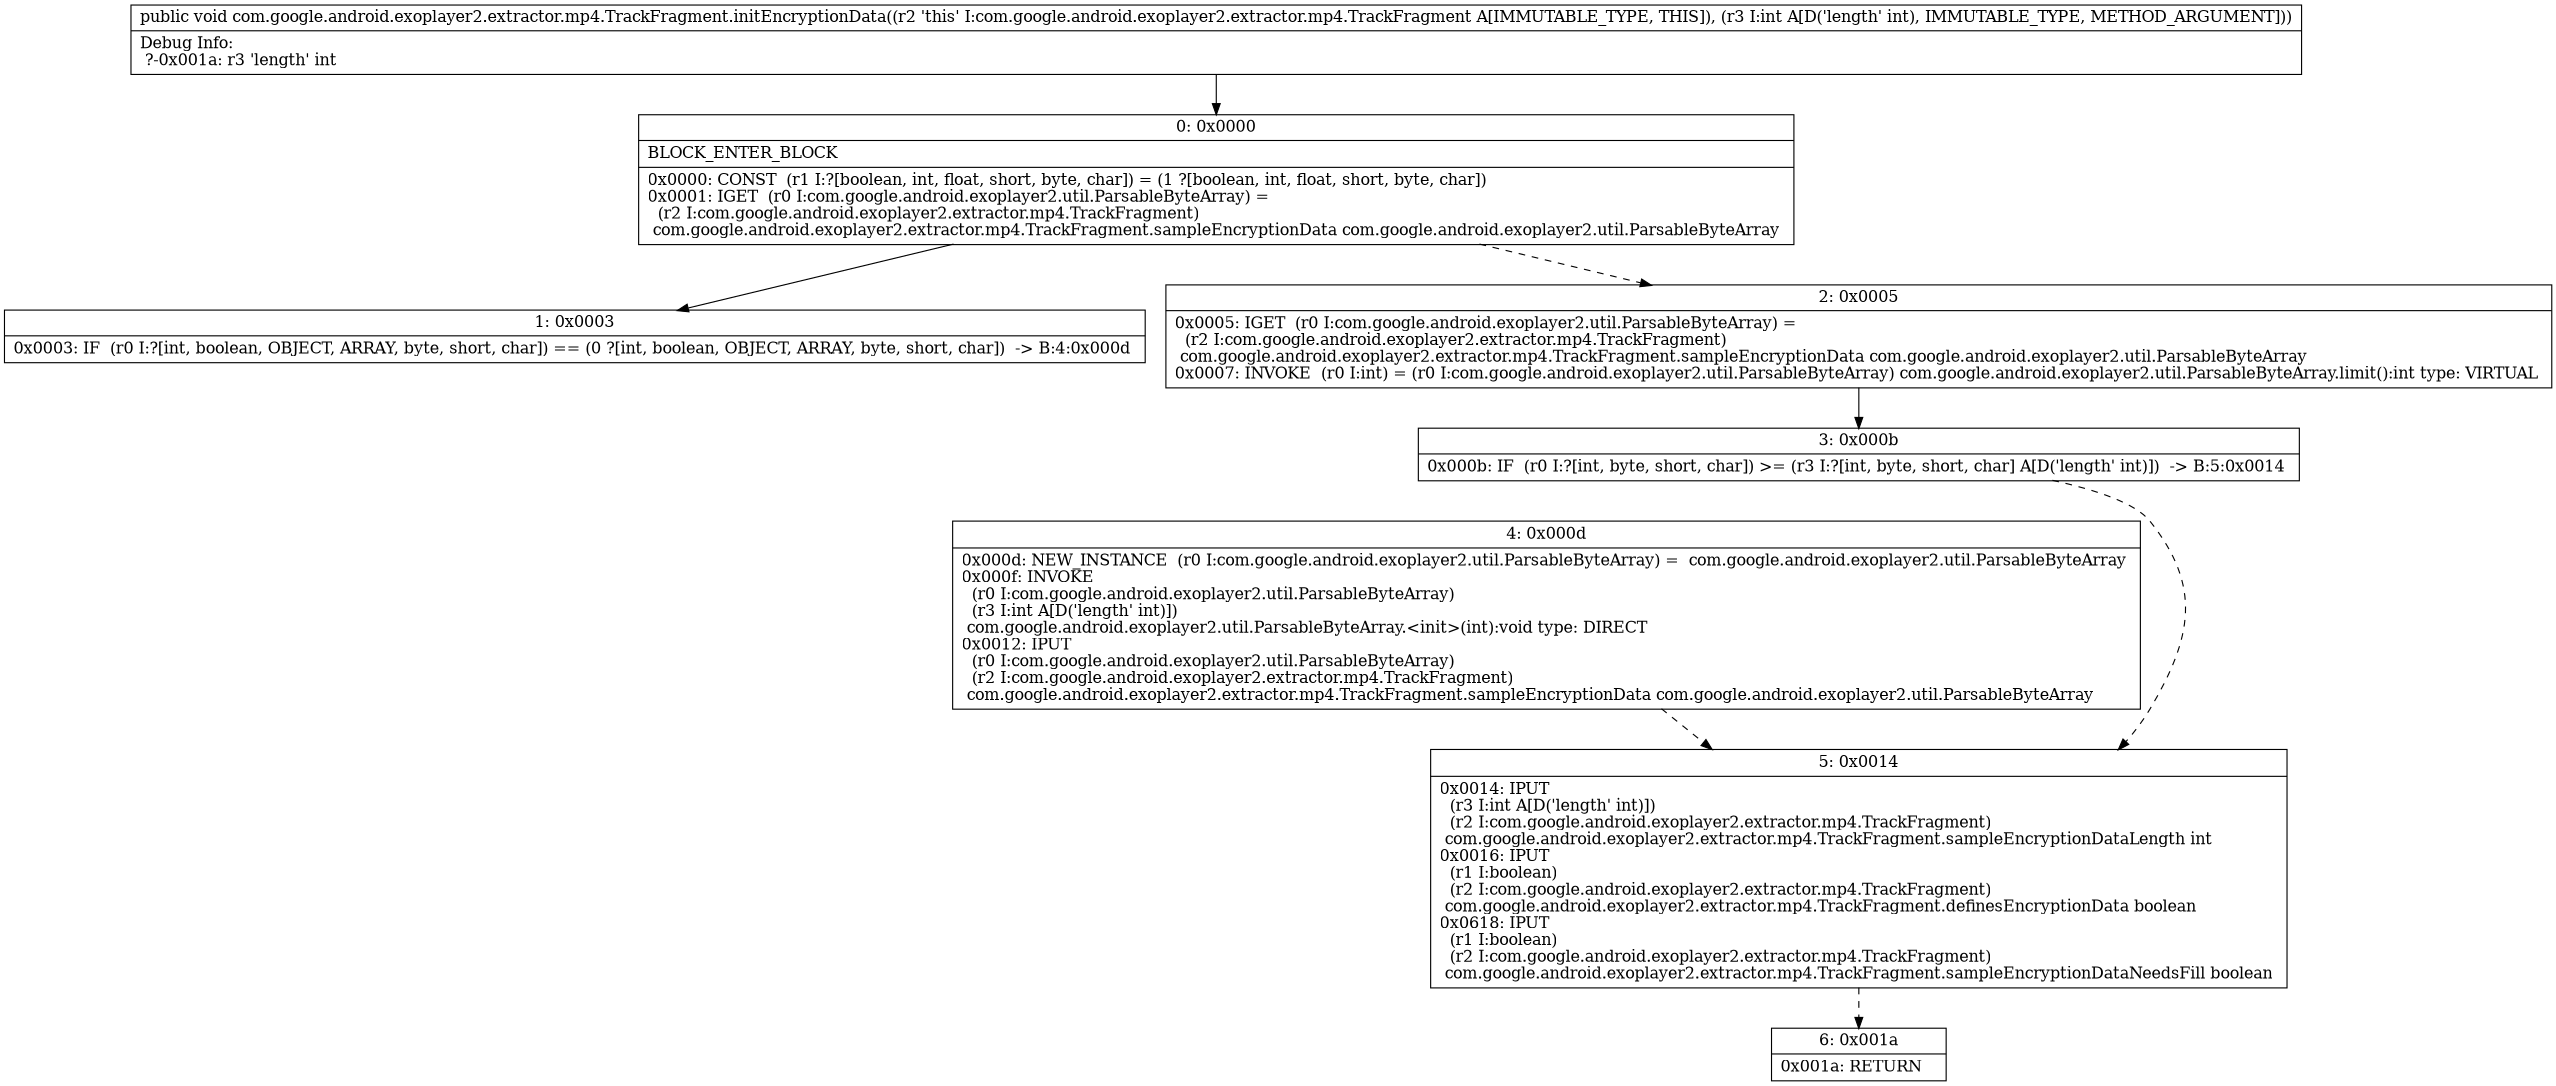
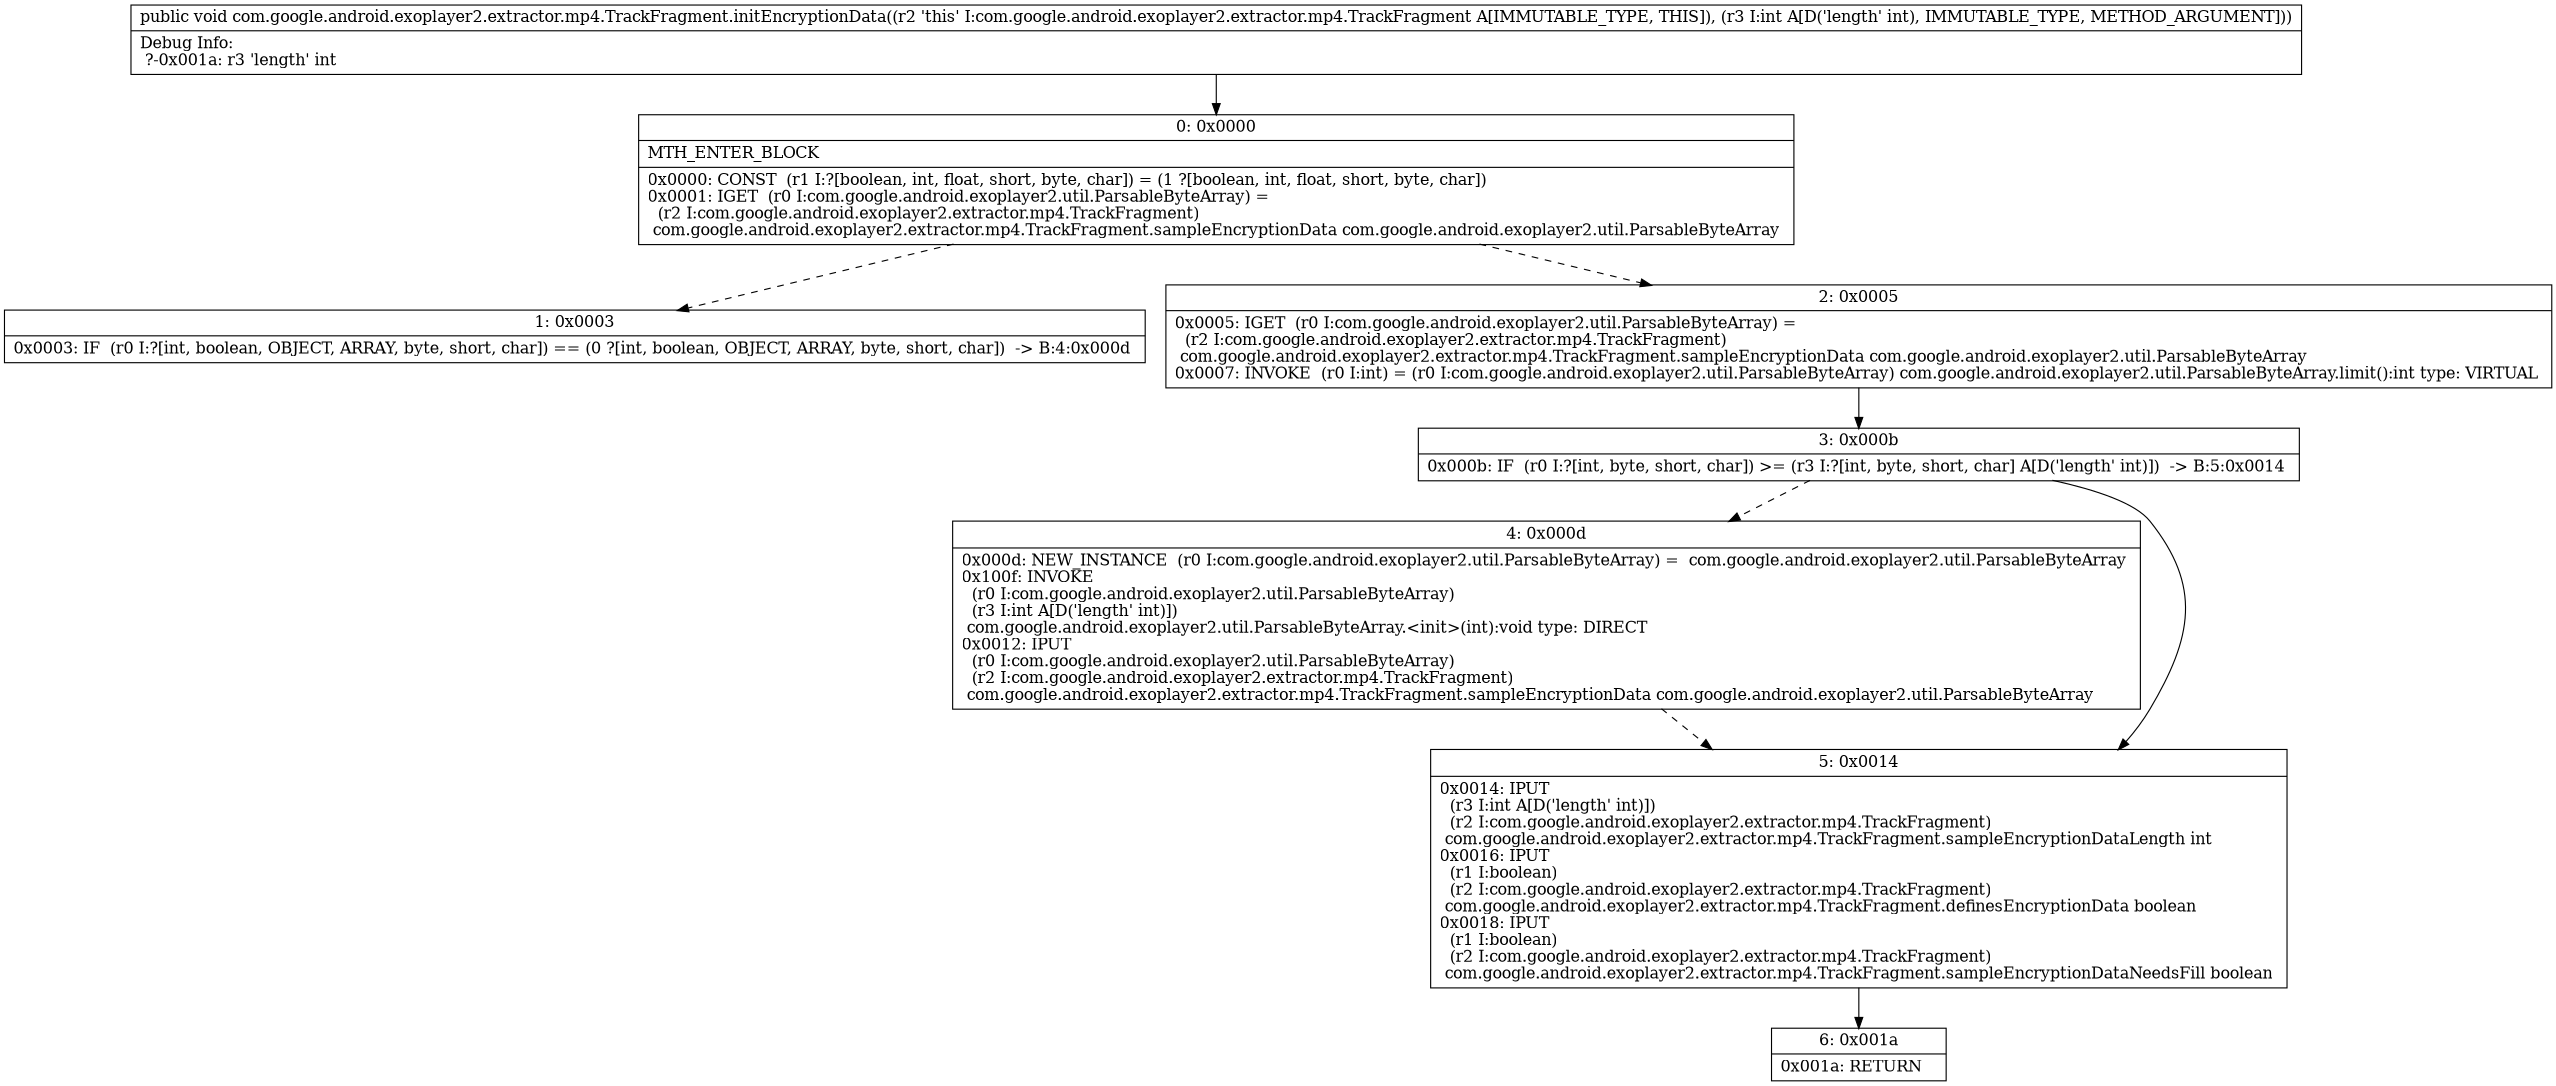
(743, 153) -> (734, 153)
(821, 276) -> (821, 276)
none -> (1774, 498)
(1033, 578) -> (1033, 578)
(2182, 581) -> (2182, 581)
(1499, 924) -> (1499, 924)
(1859, 1002) -> (1859, 1002)
